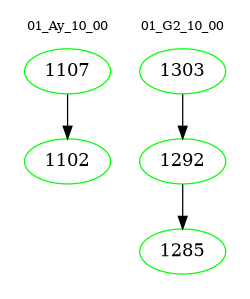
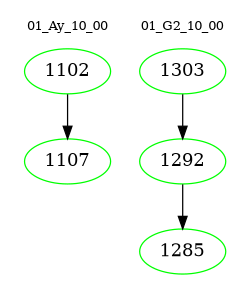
(68, 110) -> (68, 110)
